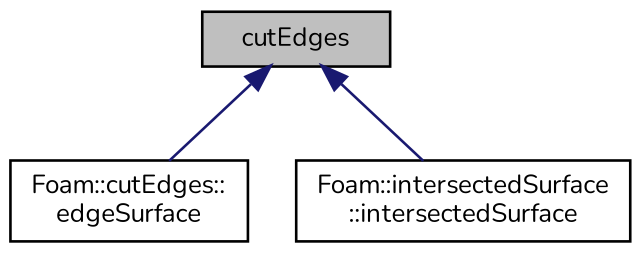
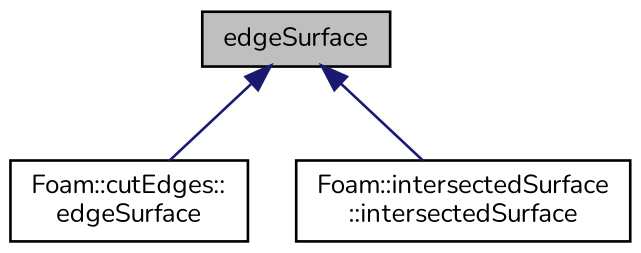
(296, 39) -> (296, 39)
